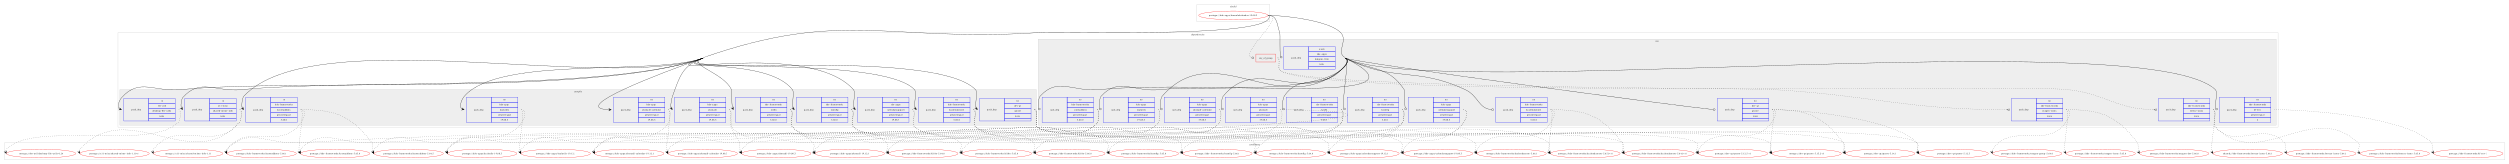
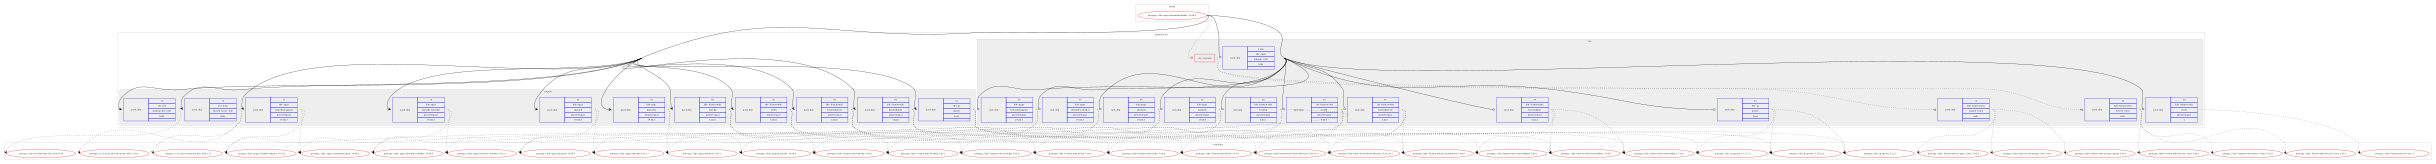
(1880, 154) -> none
(2248, 154) -> (2174, 154)
